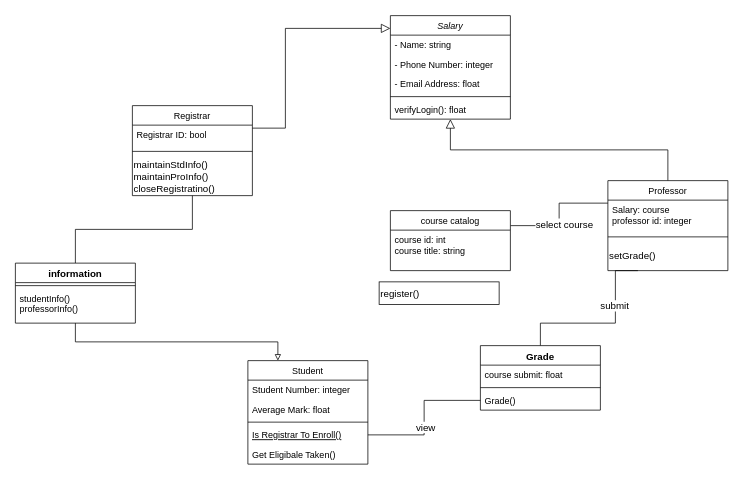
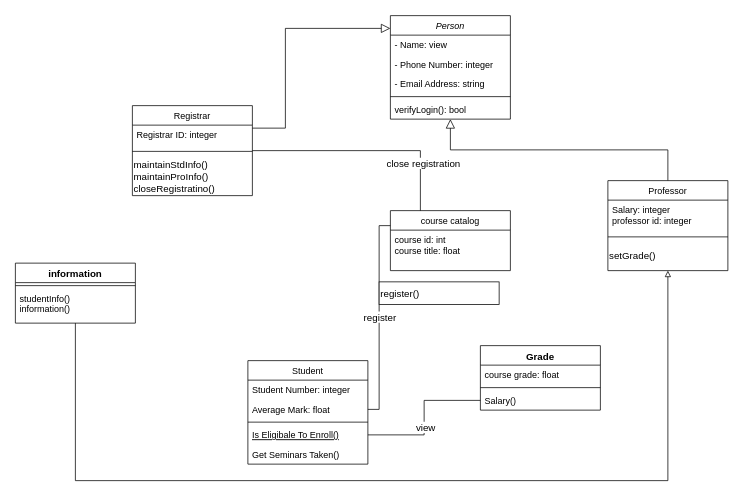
(450, 26) -> (450, 26)
(425, 45) -> (420, 45)
(442, 84) -> (444, 84)
(439, 110) -> (437, 110)
(176, 135) -> (184, 135)
none -> (367, 150)
(644, 210) -> (645, 210)
(538, 225) -> none
(133, 229) -> none
(424, 240) -> (424, 240)
(52, 299) -> (52, 299)
(592, 323) -> none
(184, 342) -> none
none -> (379, 361)
(529, 375) -> (528, 375)
(502, 401) -> (503, 401)
(305, 435) -> (302, 435)
(298, 455) -> (299, 455)
none -> (405, 480)
